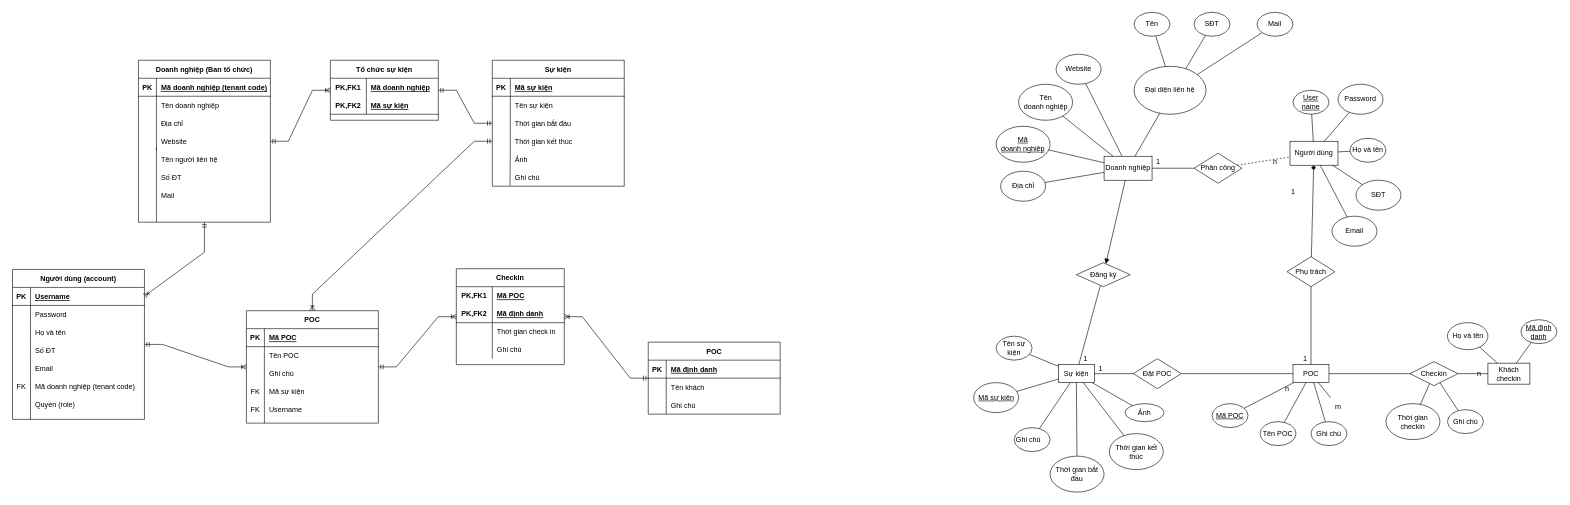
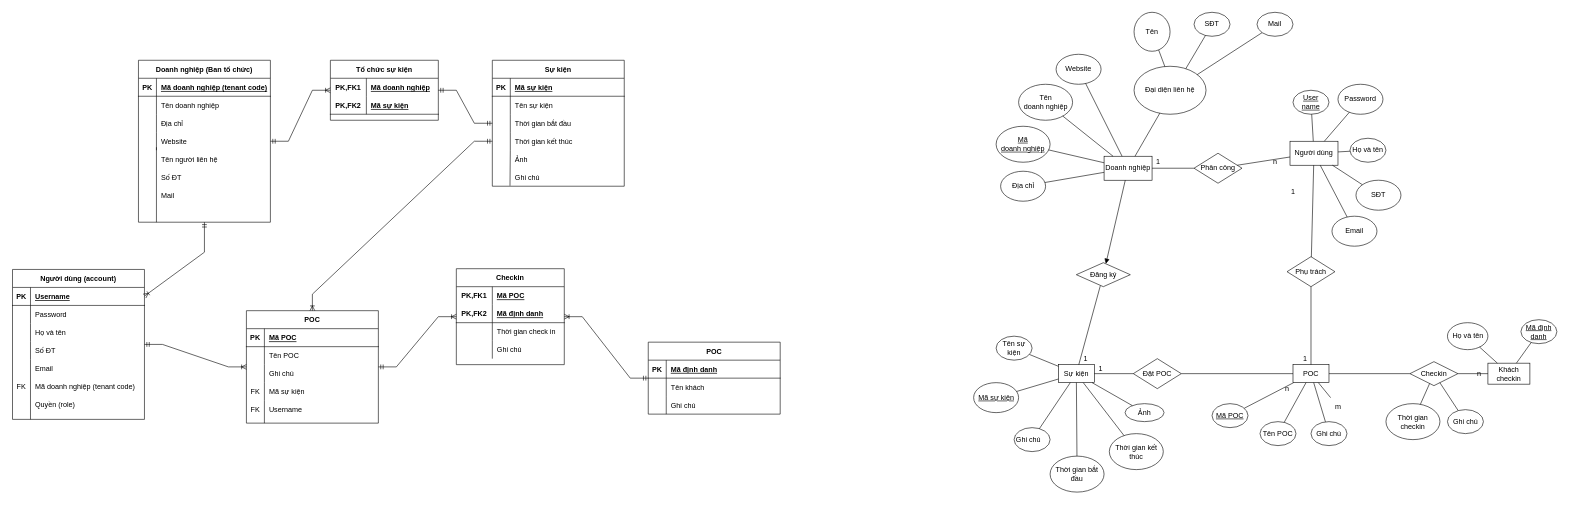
(1152, 24) -> (1152, 32)
(1262, 161) -> (1262, 161)
(1314, 170) -> (1314, 168)
